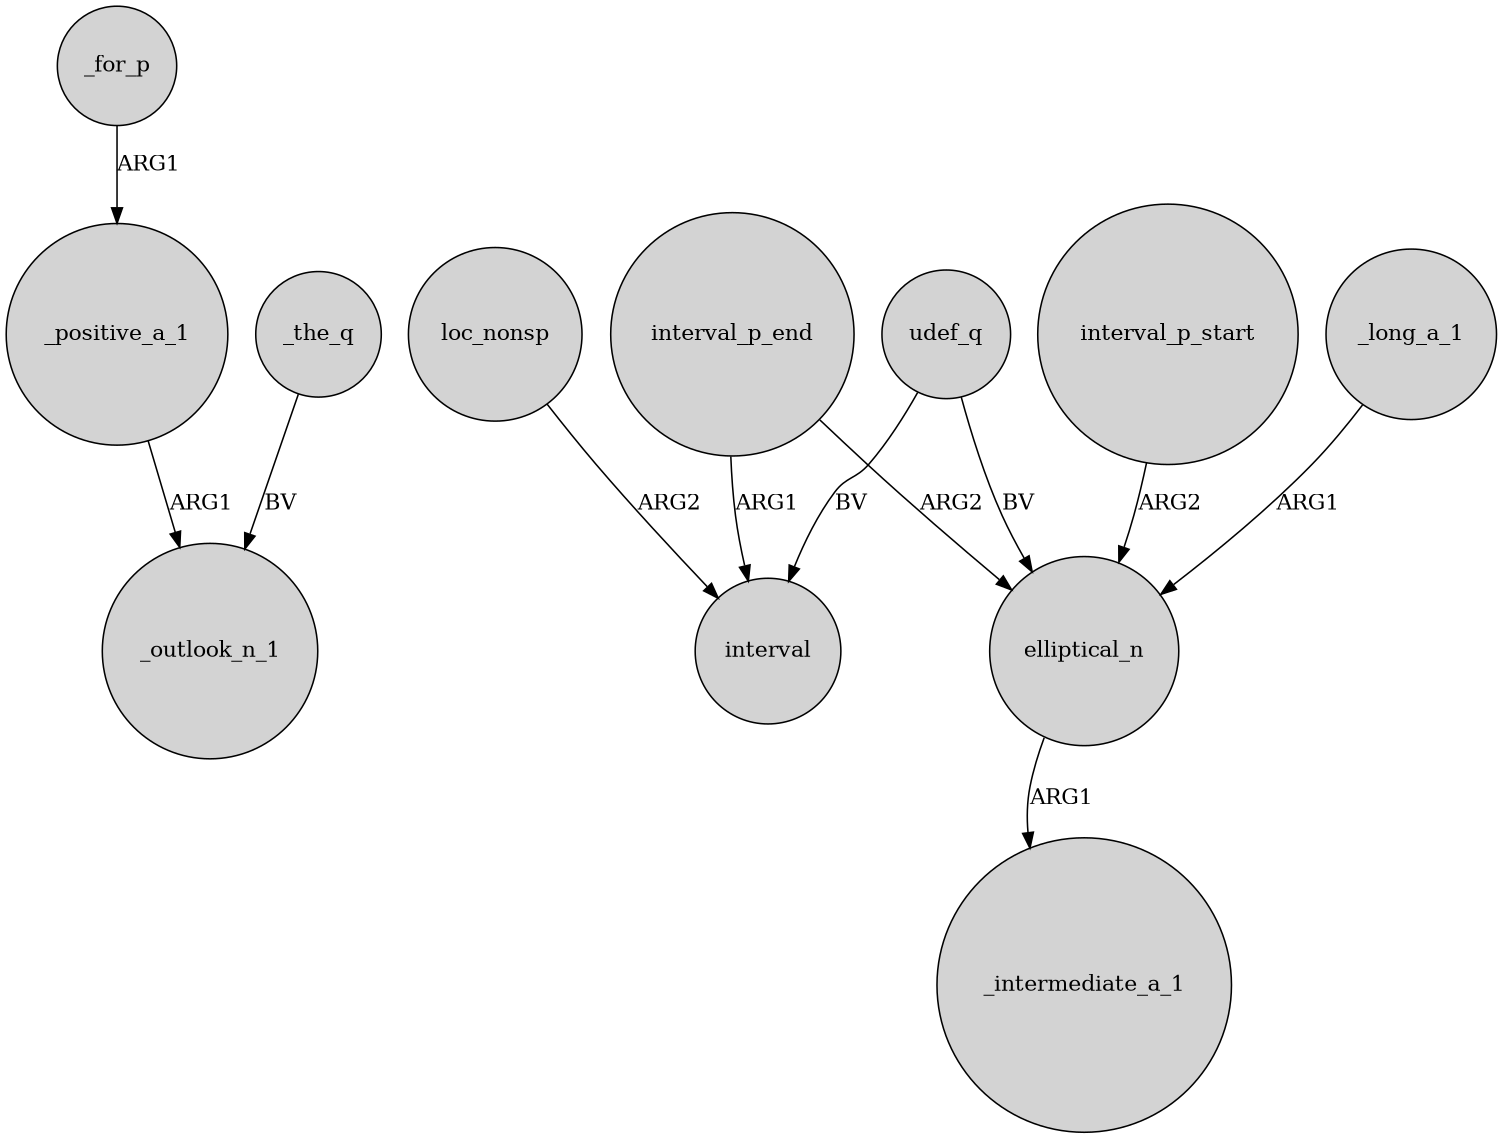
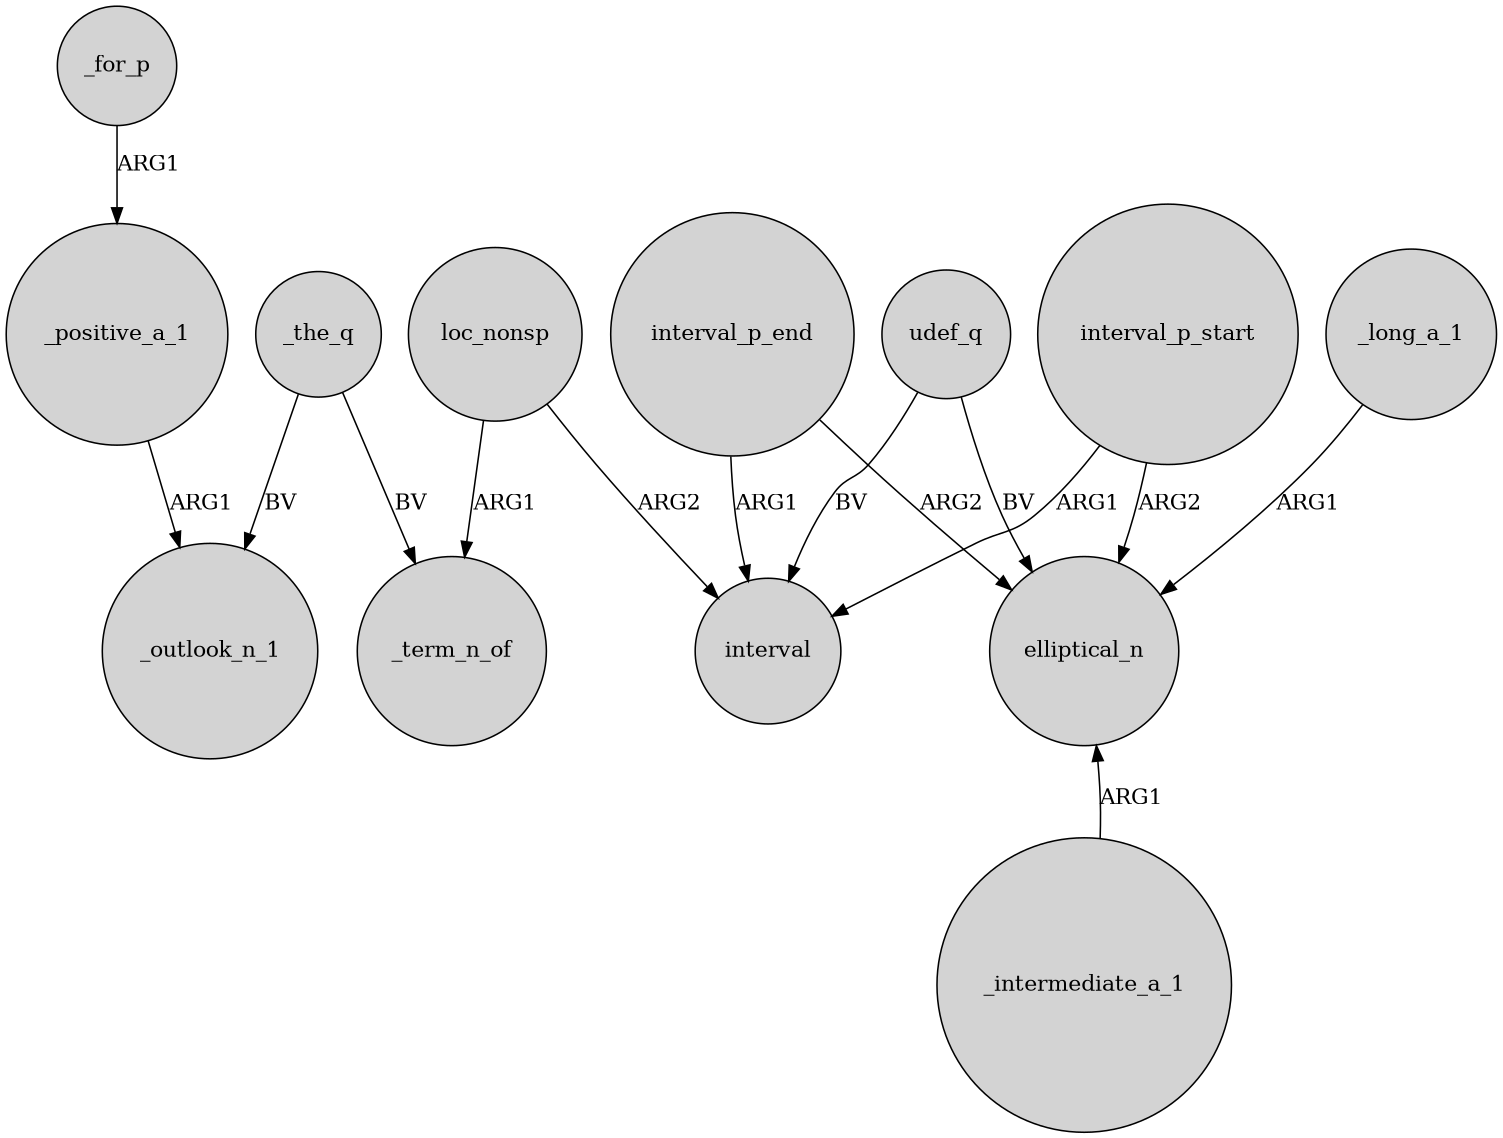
none -> (983, 540)
none -> (452, 651)
(1030, 784) -> (1100, 800)
